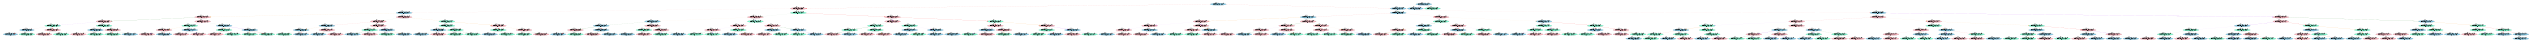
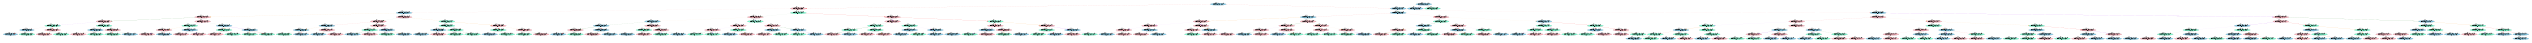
(1175, 34) -> none
